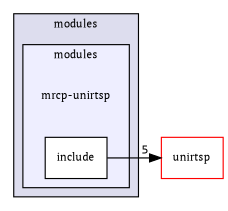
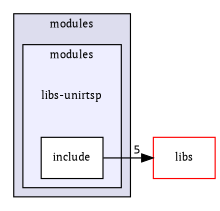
(76, 96) -> (72, 96)
(192, 158) -> (184, 158)
